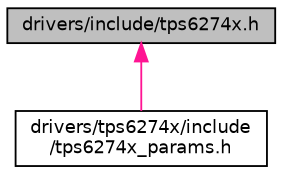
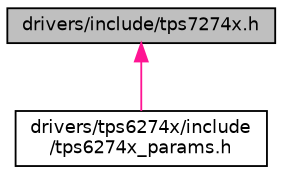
(141, 26) -> (141, 26)
